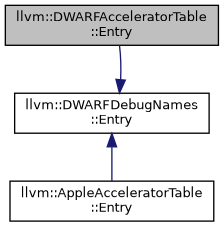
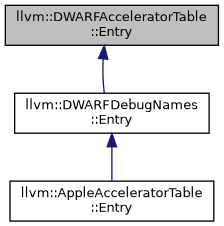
(121, 63) -> (103, 76)
